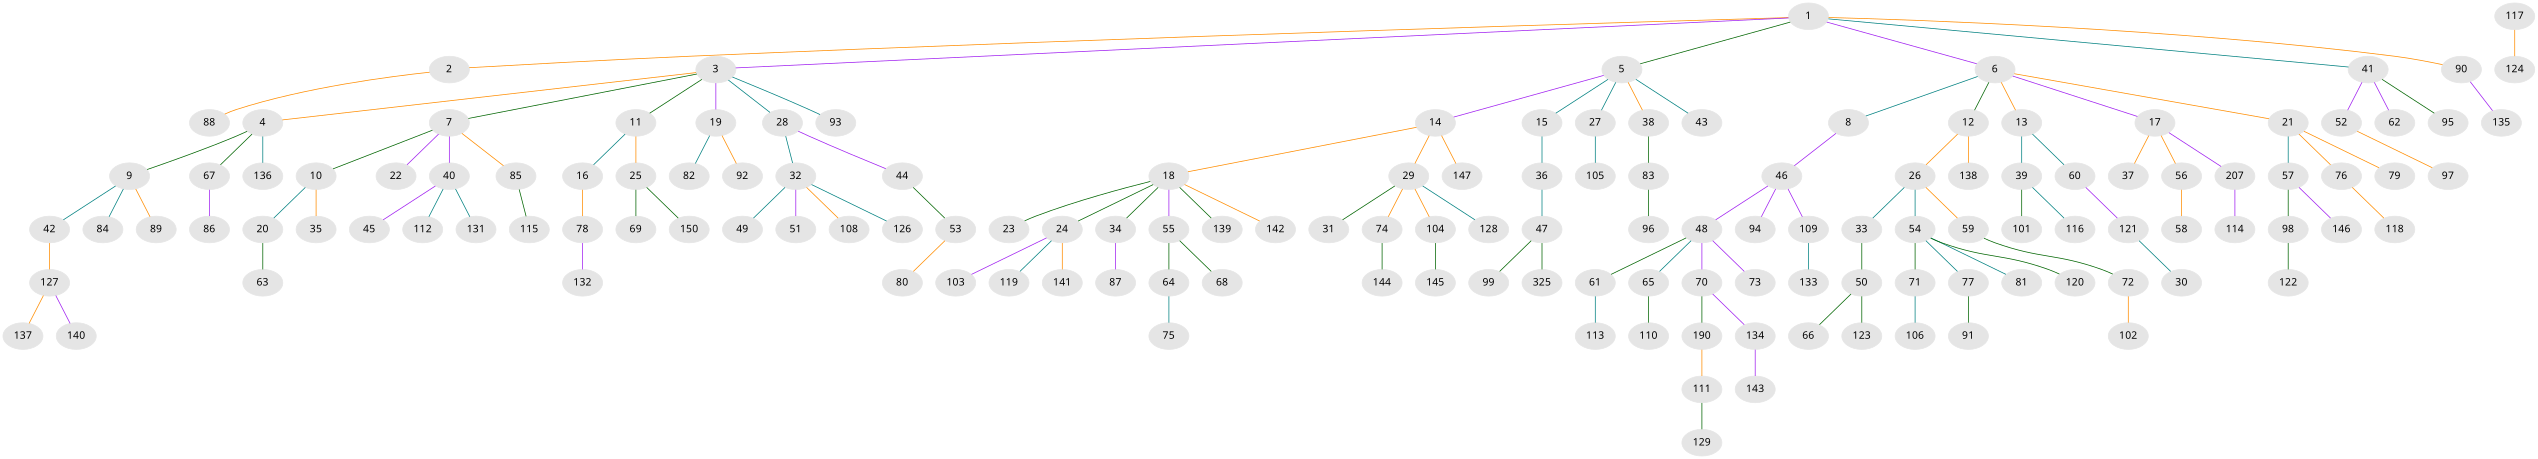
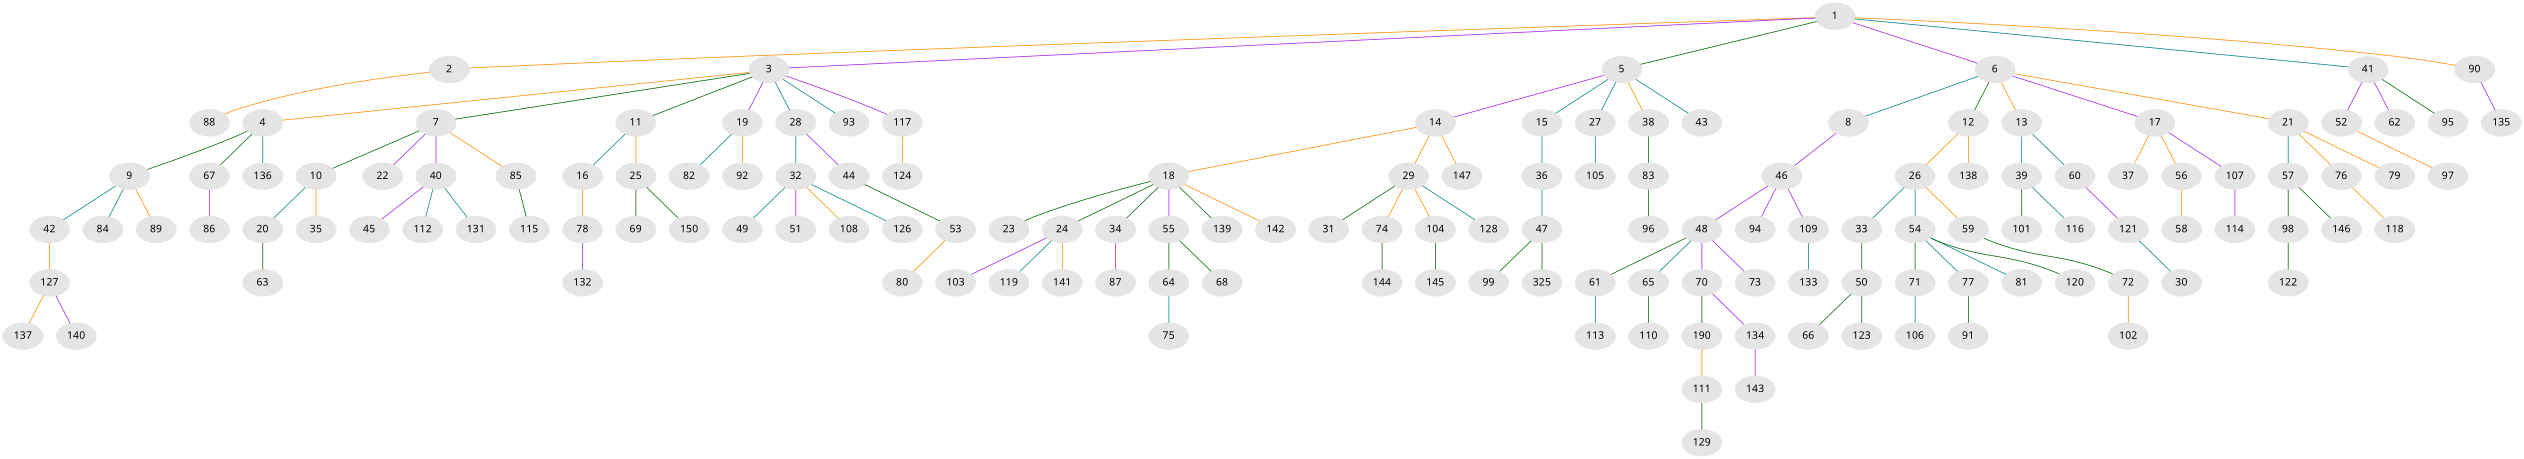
none -> (837, 94)
(2235, 176) -> (2235, 176)
(2315, 203) -> (2315, 203)
